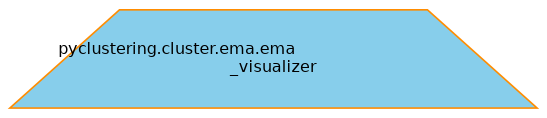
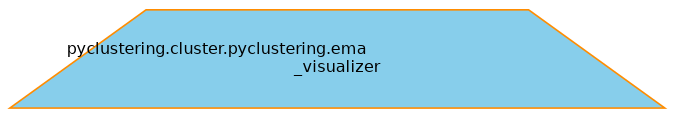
(273, 59) -> (337, 59)
